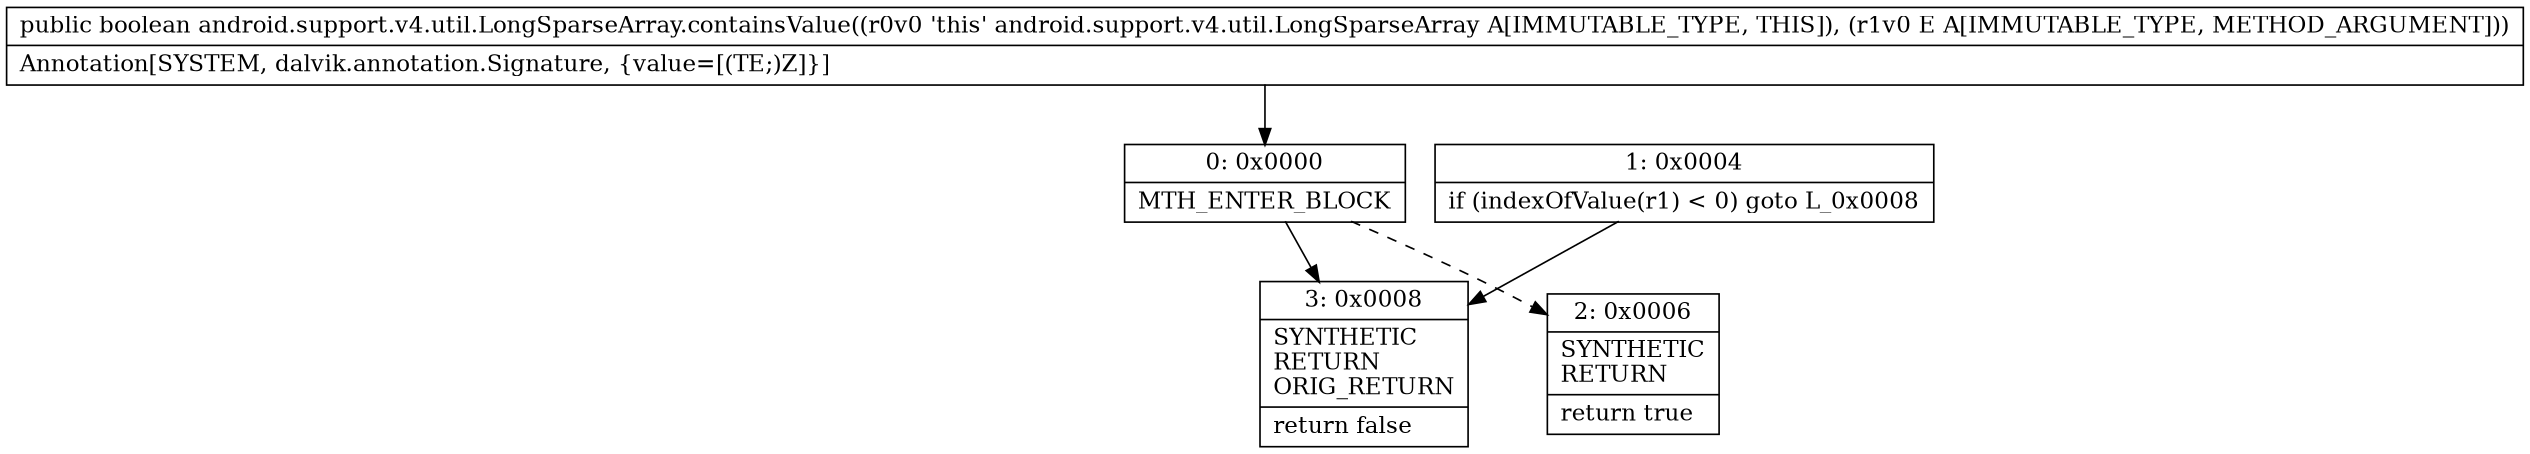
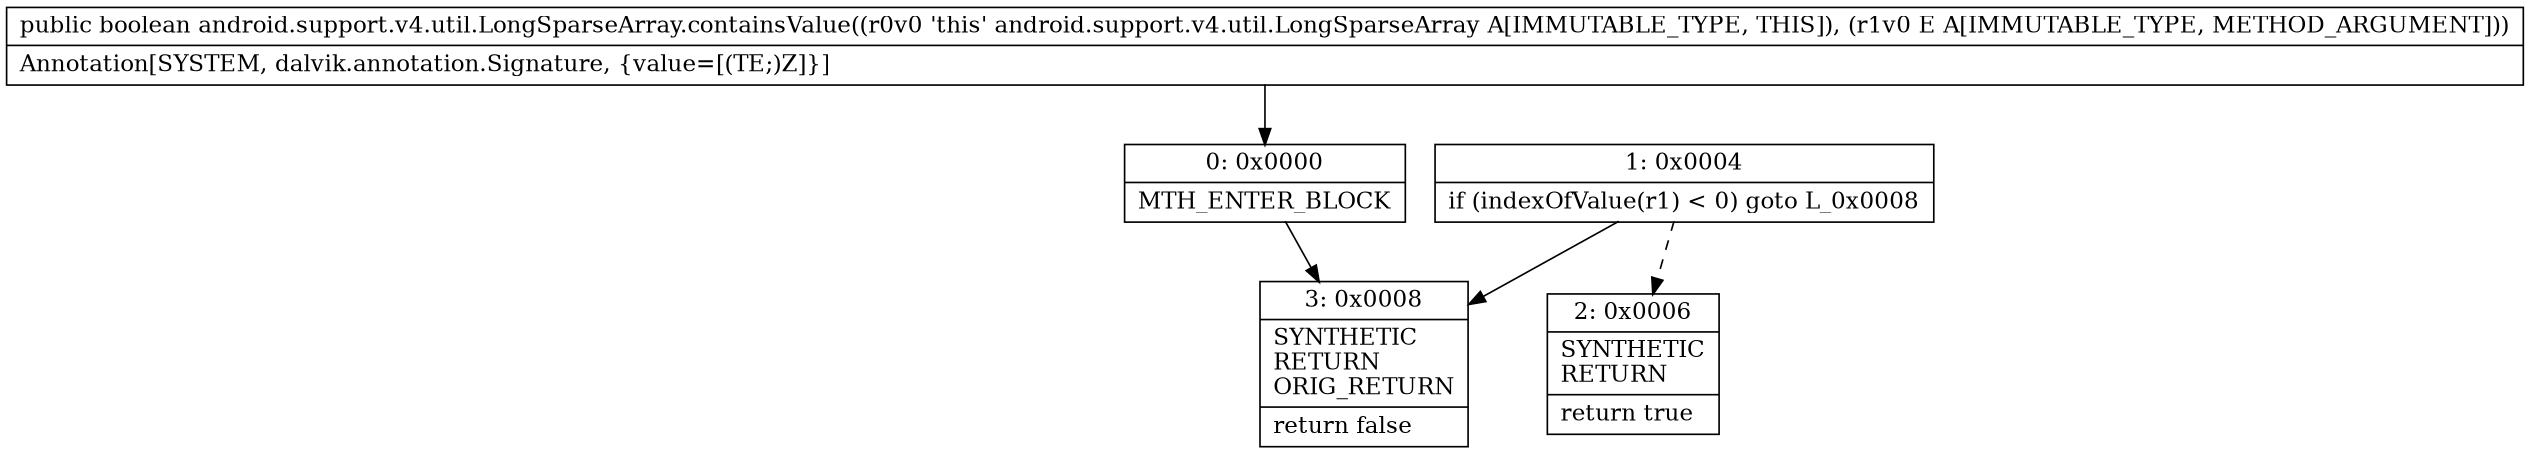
(1443, 262) -> (1666, 250)
